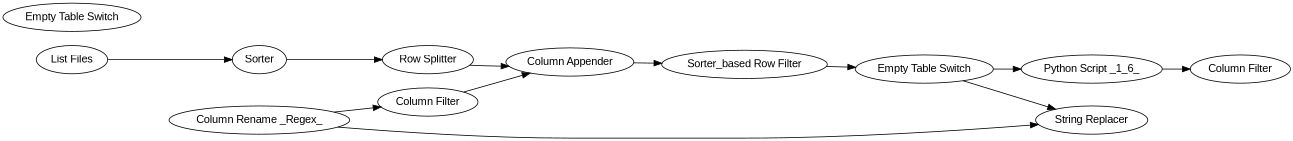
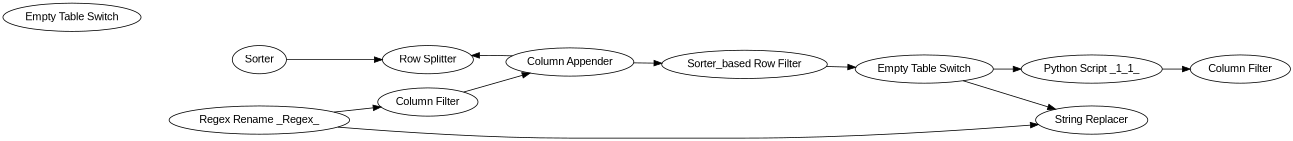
(72, 60) -> none
(485, 66) -> (496, 55)
(1092, 69) -> (1092, 69)
(259, 120) -> (259, 120)
